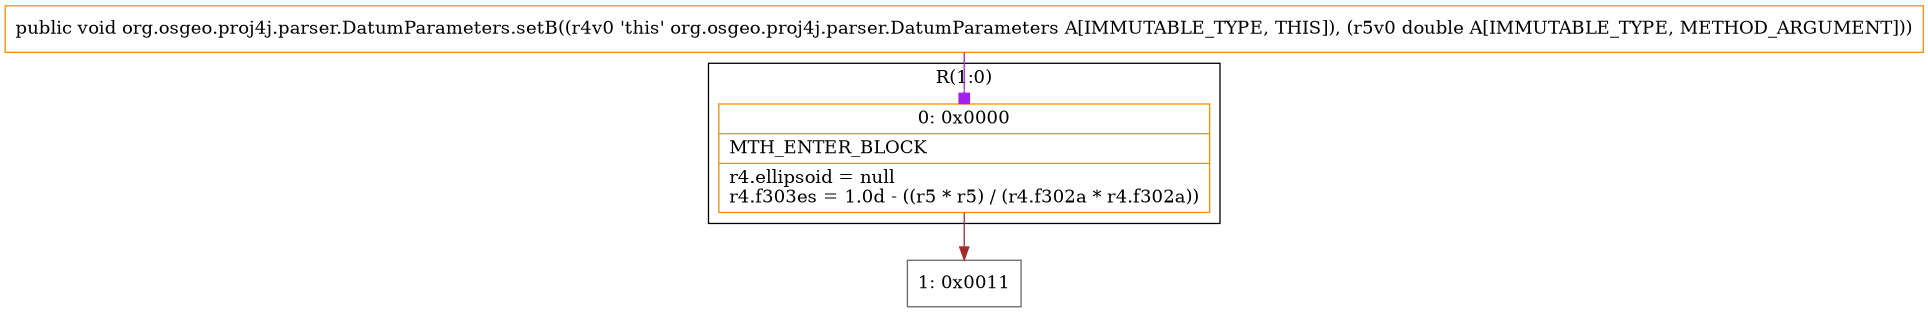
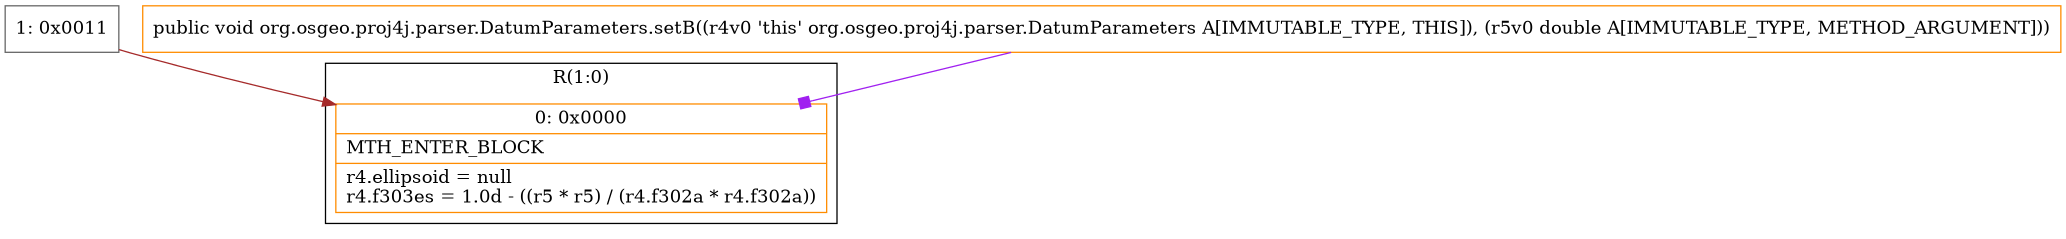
(964, 231) -> (221, 77)
